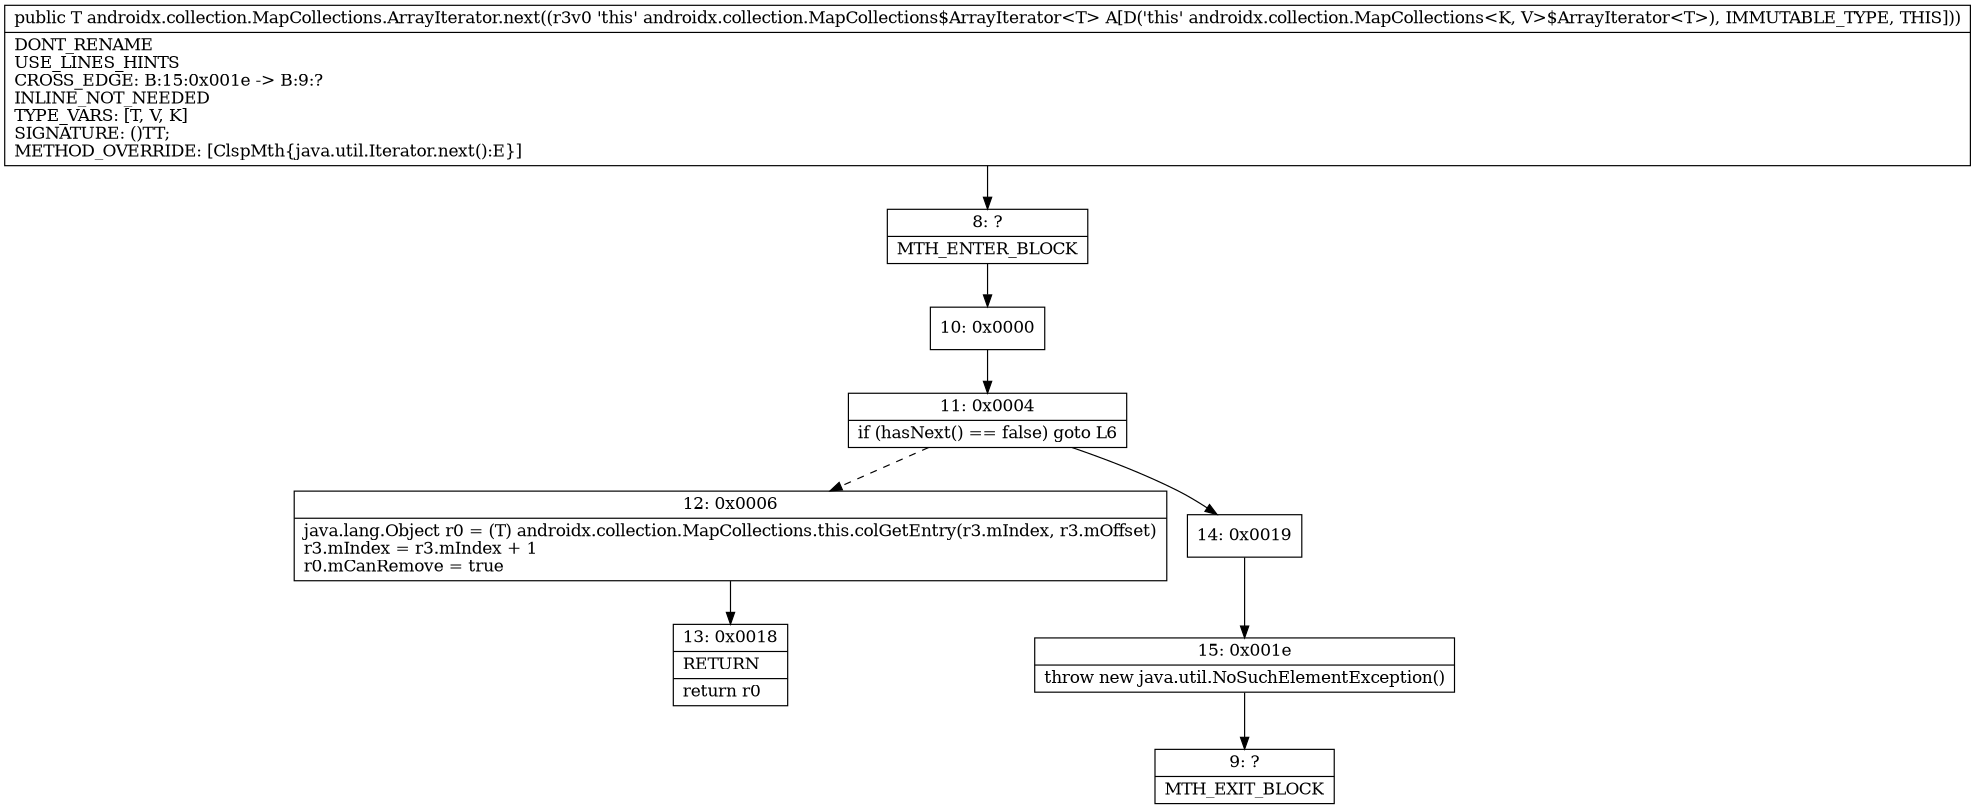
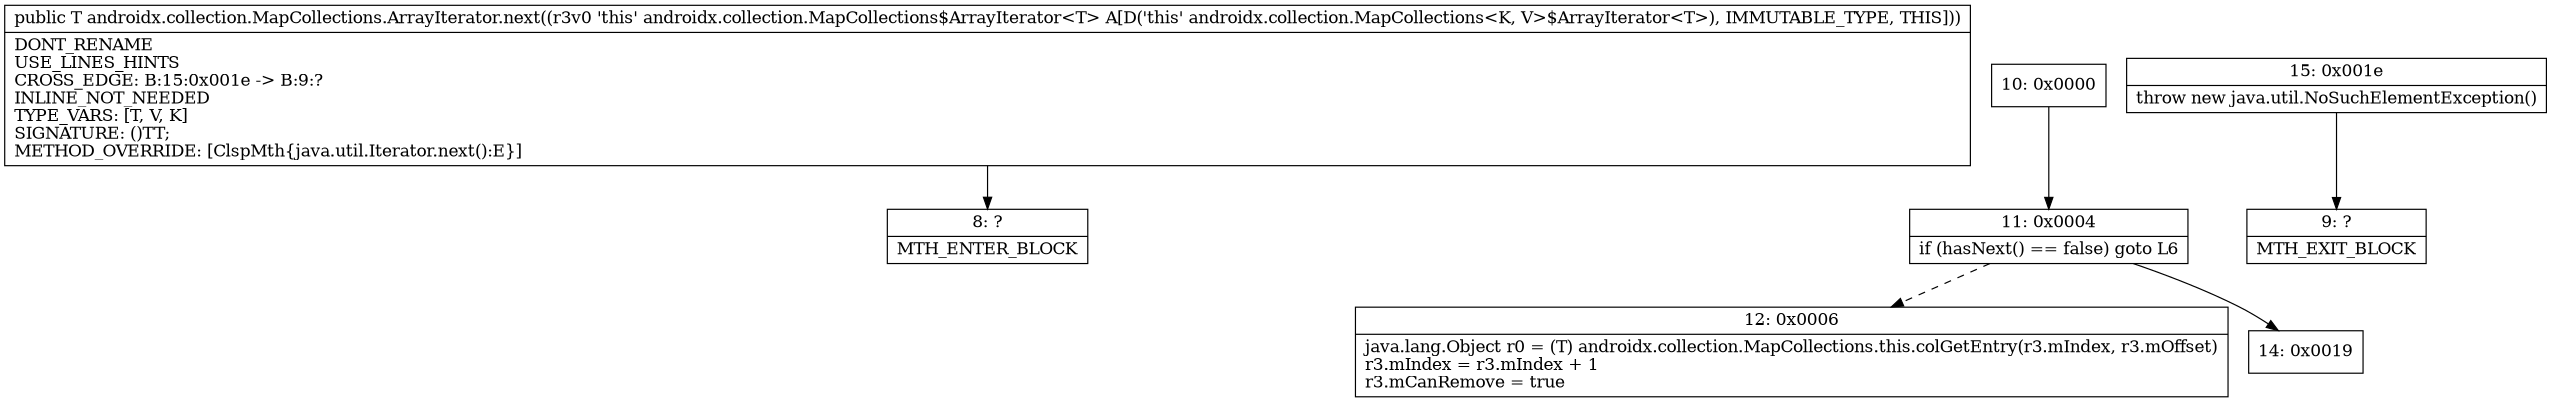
(988, 279) -> none
(404, 567) -> (1465, 383)
(1245, 592) -> none
(730, 665) -> none
